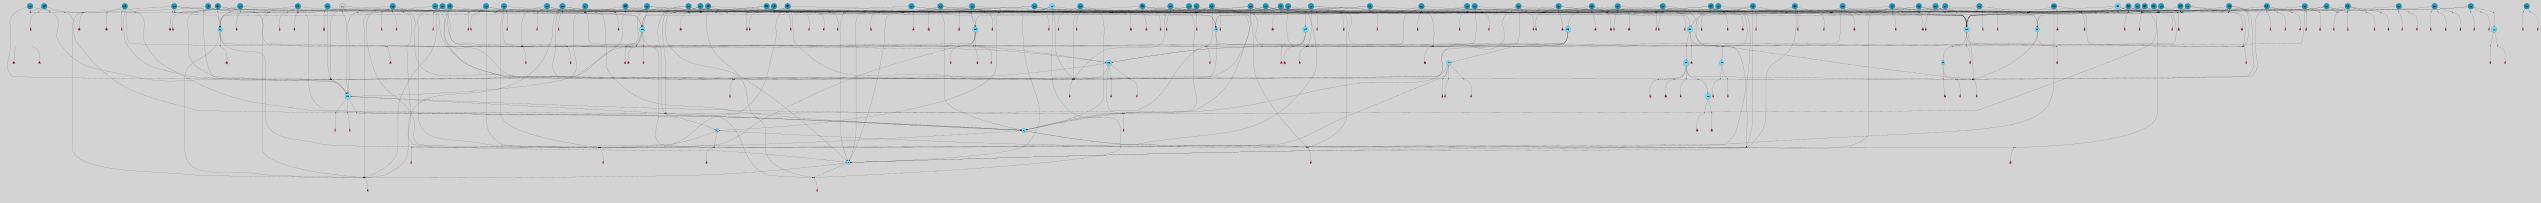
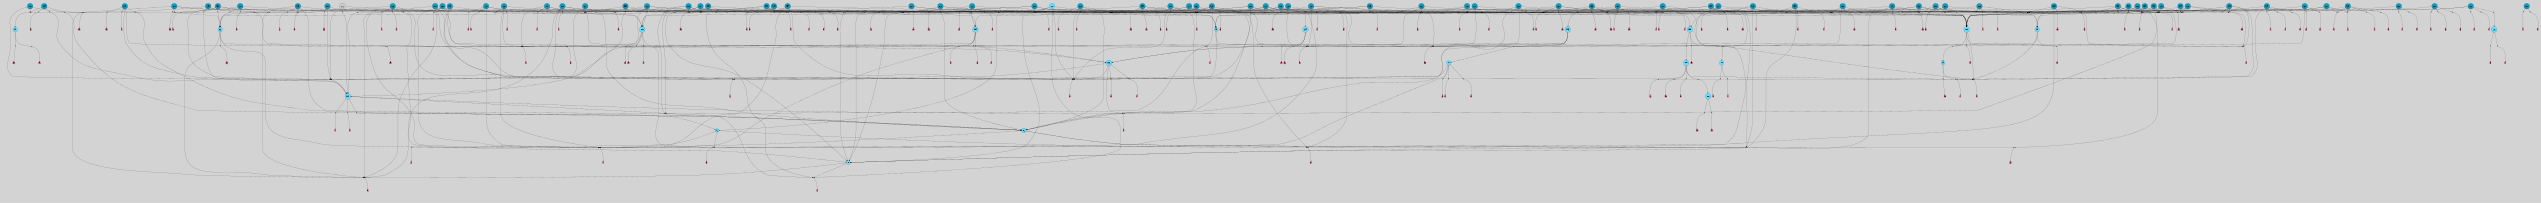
(2118, 6) -> (2118, 6)
none -> (15, 30)
